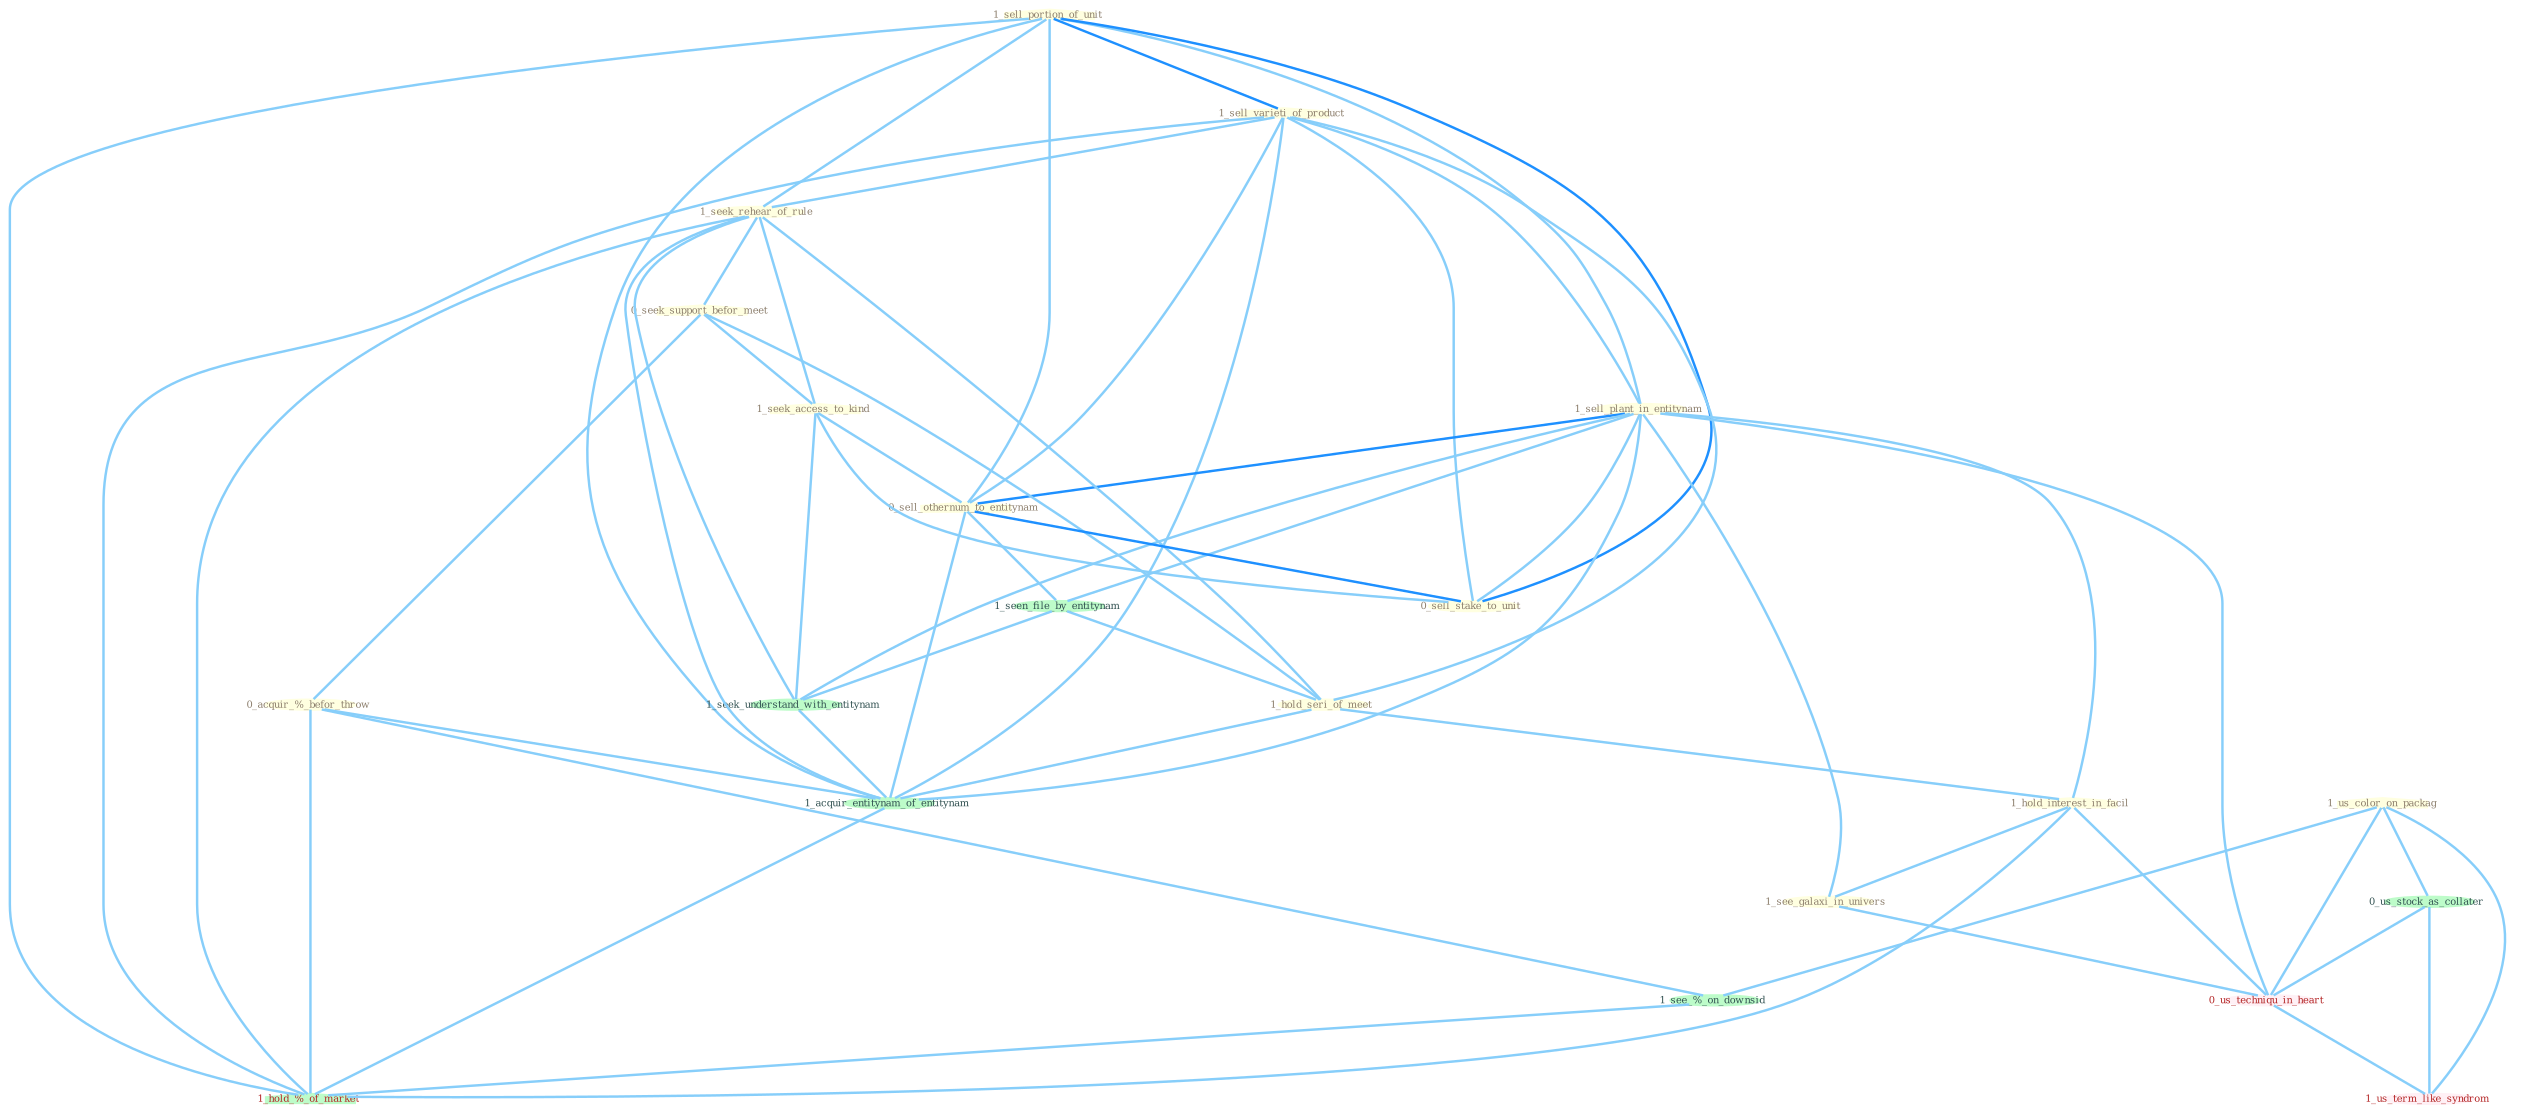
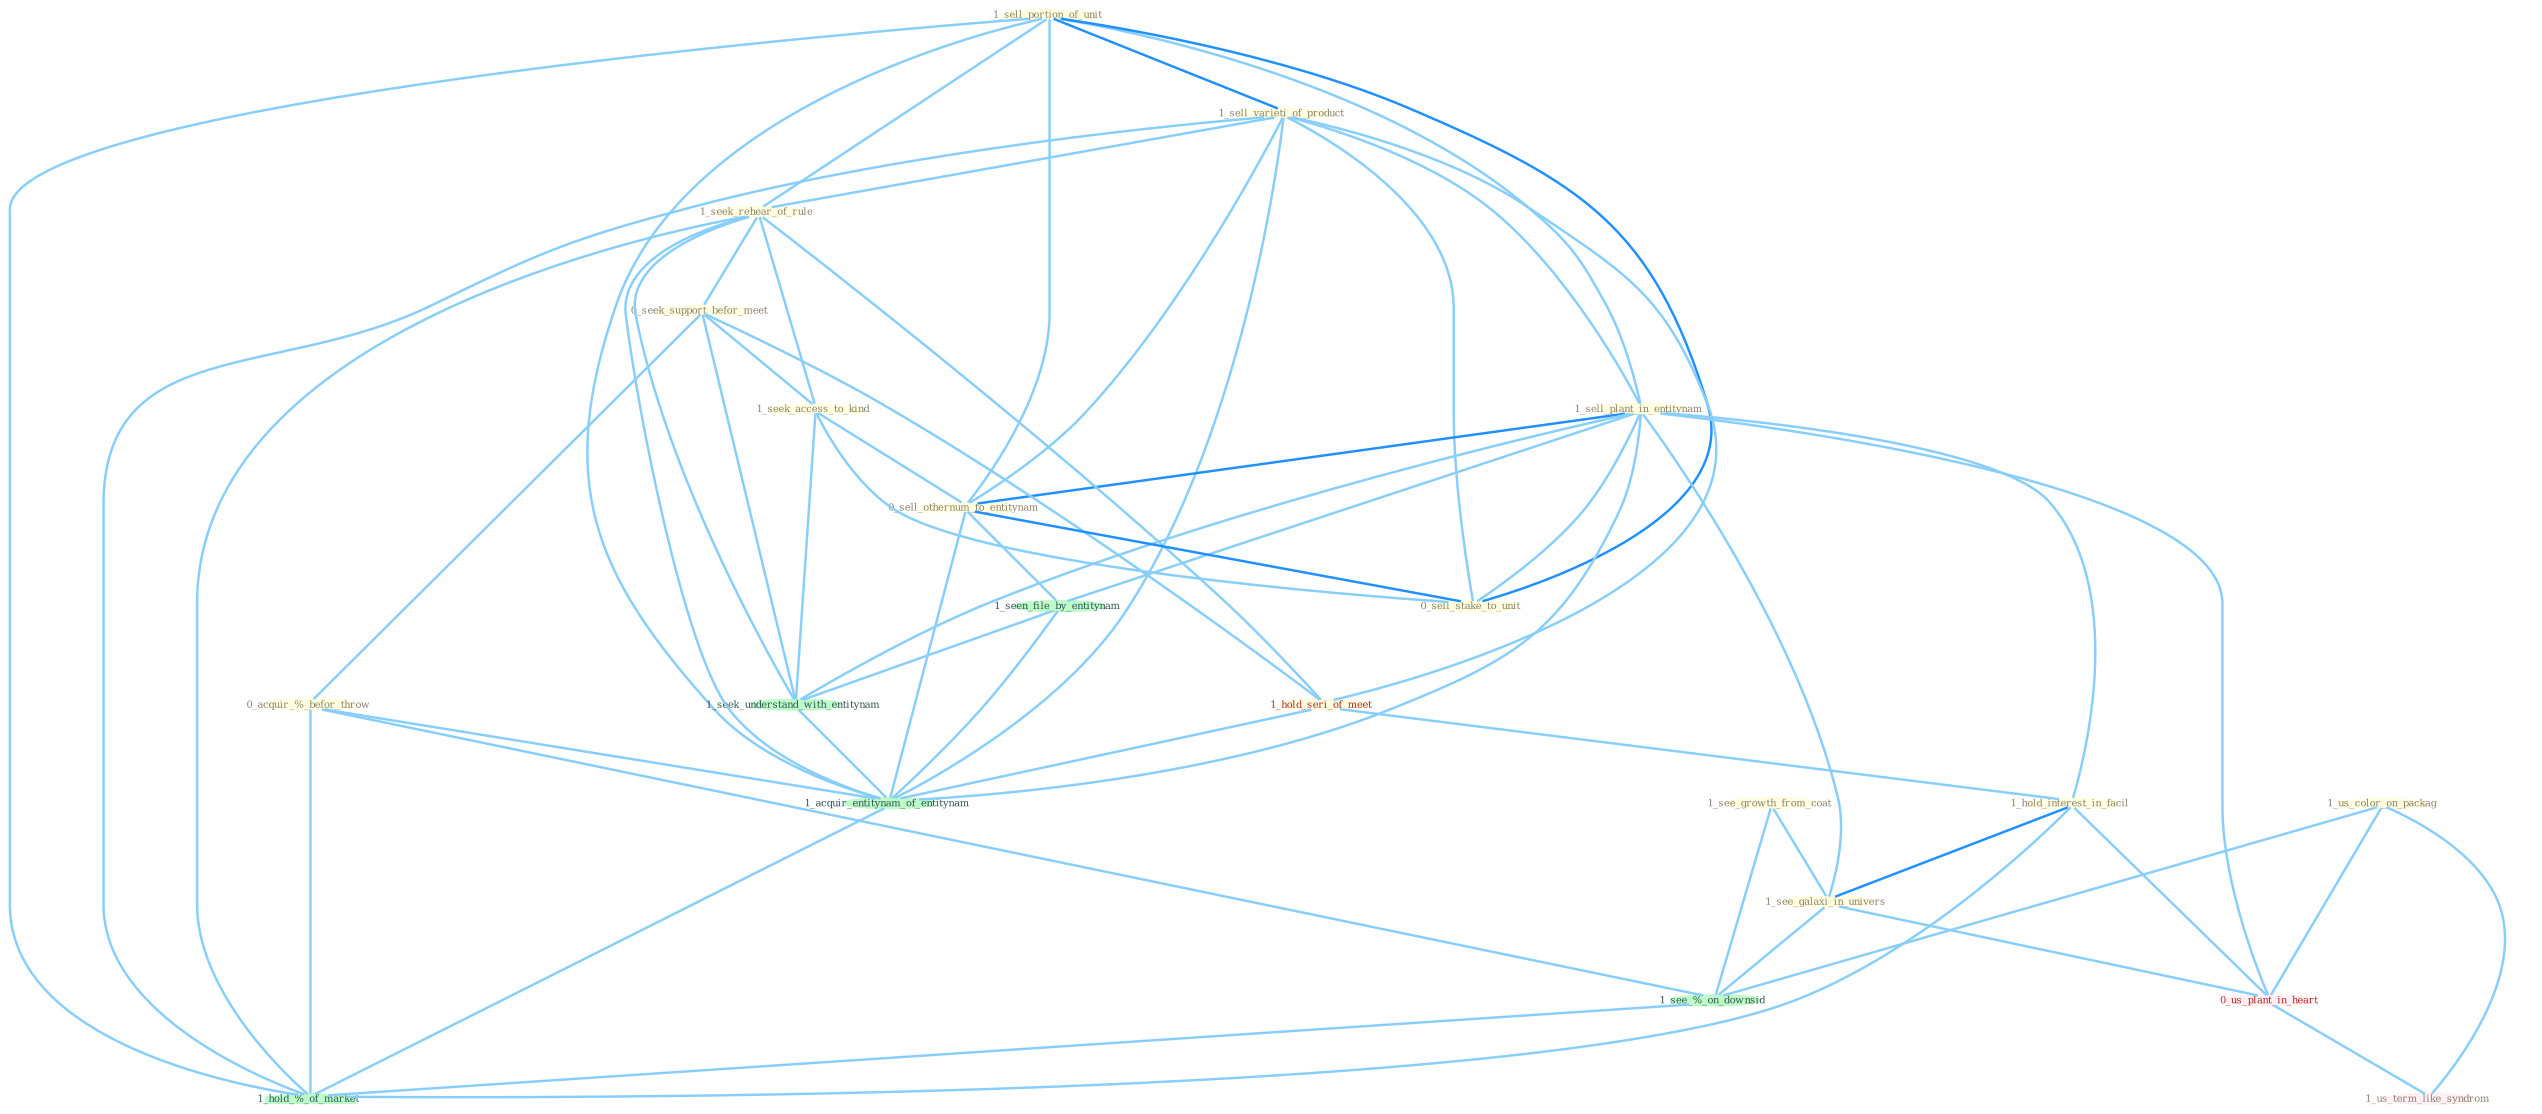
none -> (749, 507)
(1192, 655) -> (981, 710)
(1323, 705) -> (1323, 705)
none -> (1772, 803)
(1952, 852) -> (1952, 852)
(2429, 902) -> none
none -> (1772, 951)
(2269, 1000) -> (2269, 1000)
(310, 1099) -> (310, 1099)
(2429, 1099) -> (2429, 1099)
